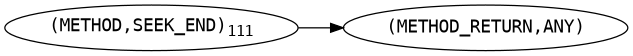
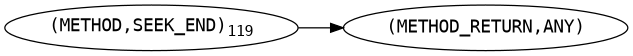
(241, 26) -> (241, 26)
